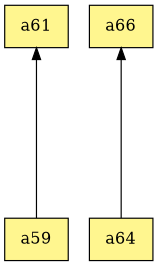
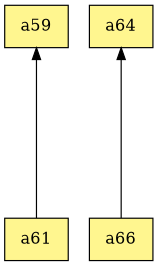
(36, 139) -> (36, 139)
(121, 139) -> (121, 139)
